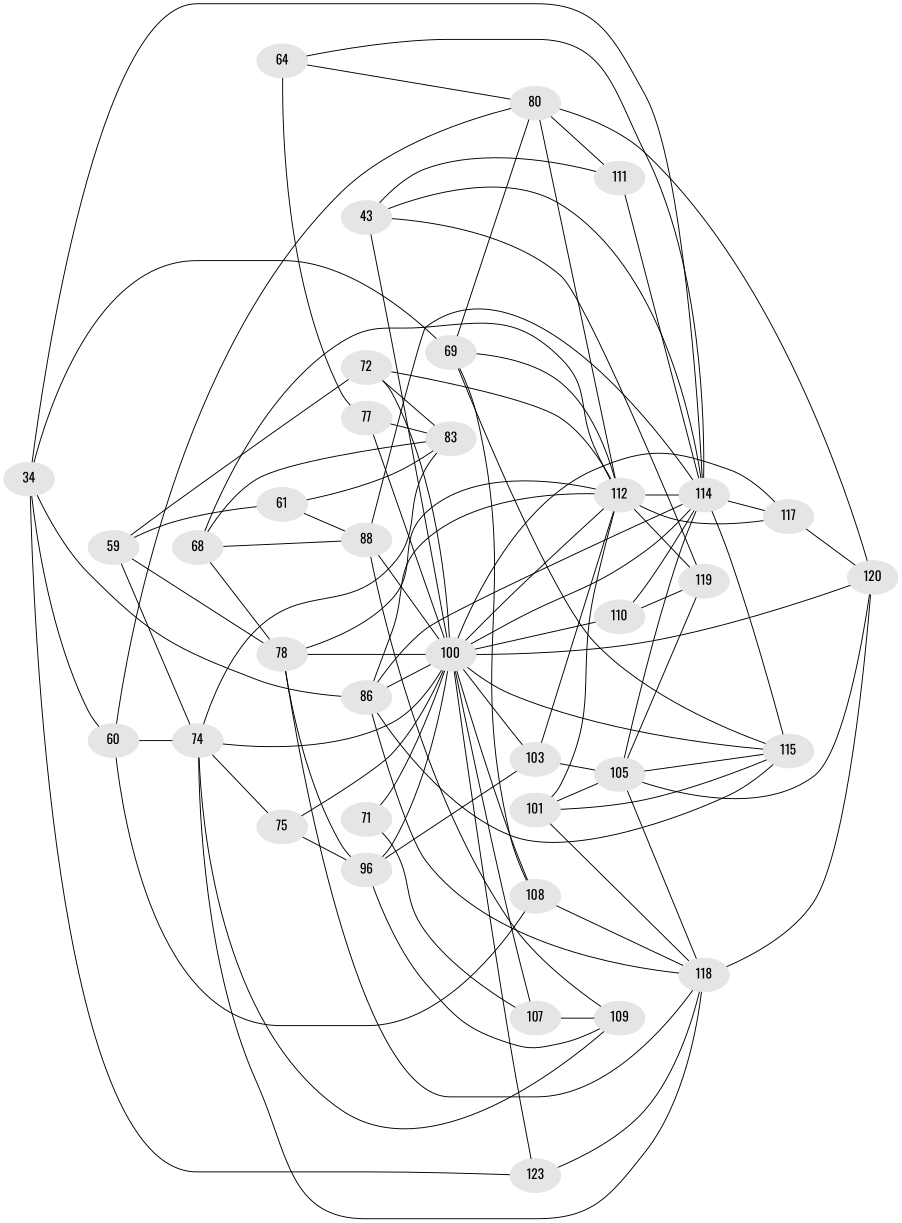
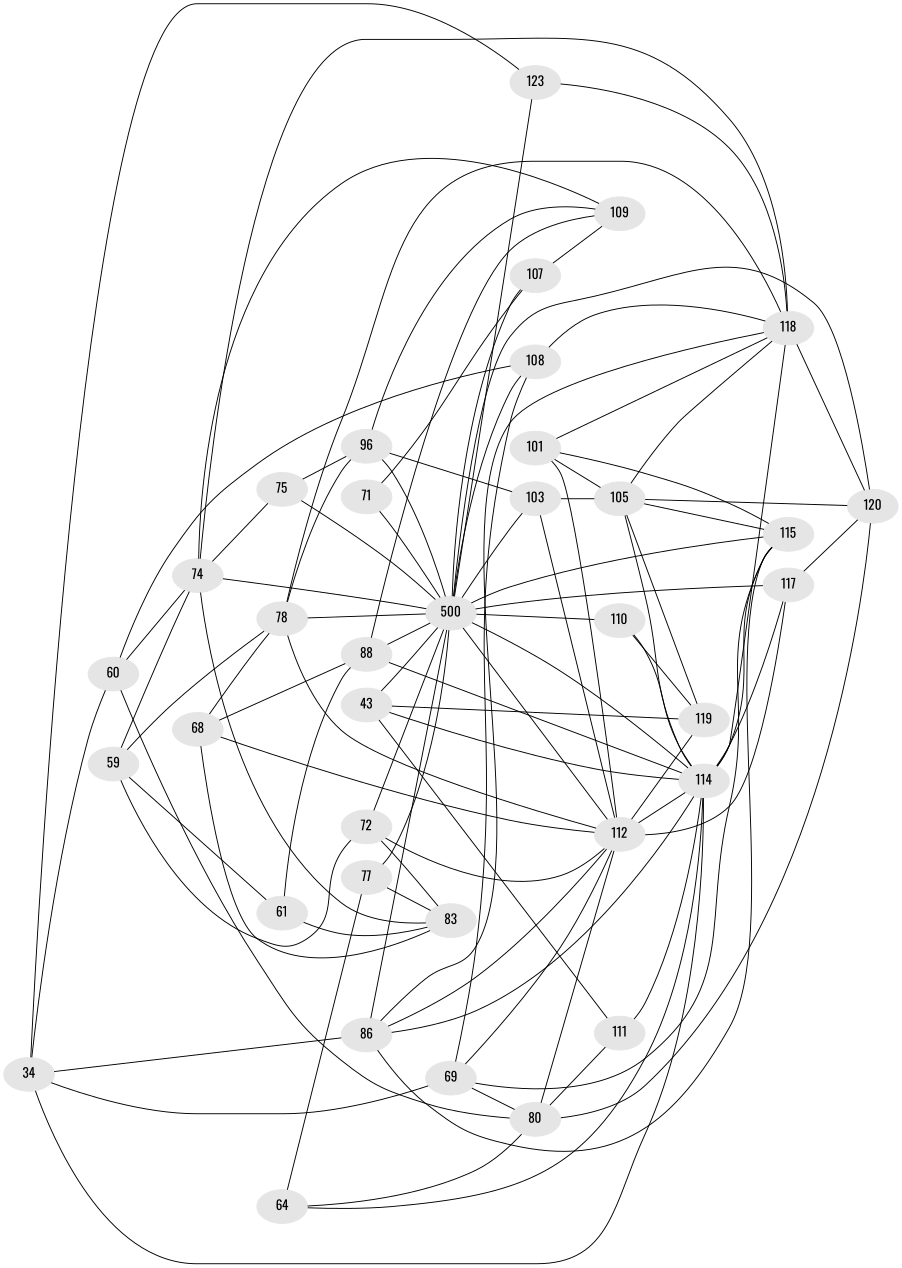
none -> (756, 557)
(451, 654) -> (451, 613)
